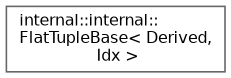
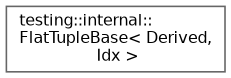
(116, 39) -> (116, 39)
